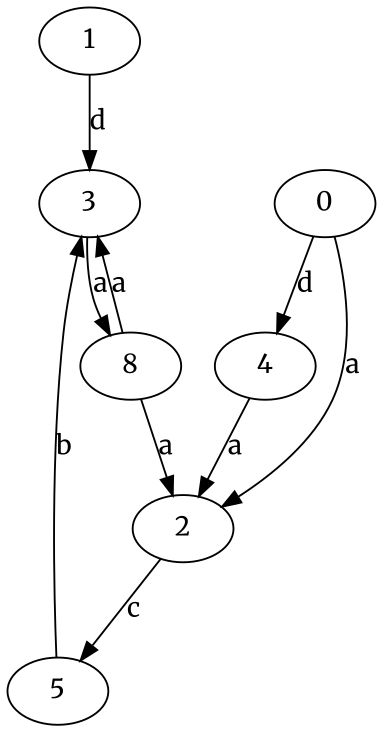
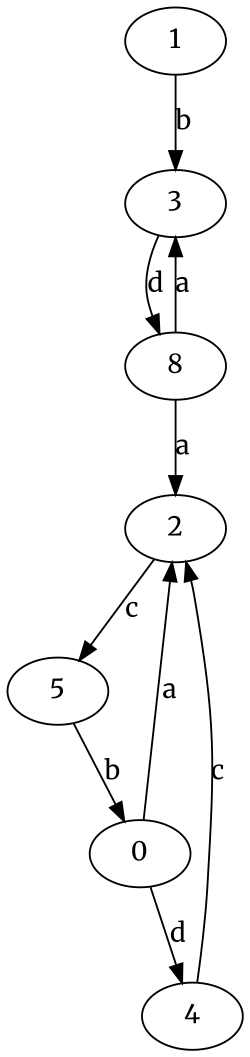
(98, 122) -> (184, 122)
(101, 285) -> (156, 285)
(235, 447) -> (218, 772)
(55, 456) -> (95, 764)
